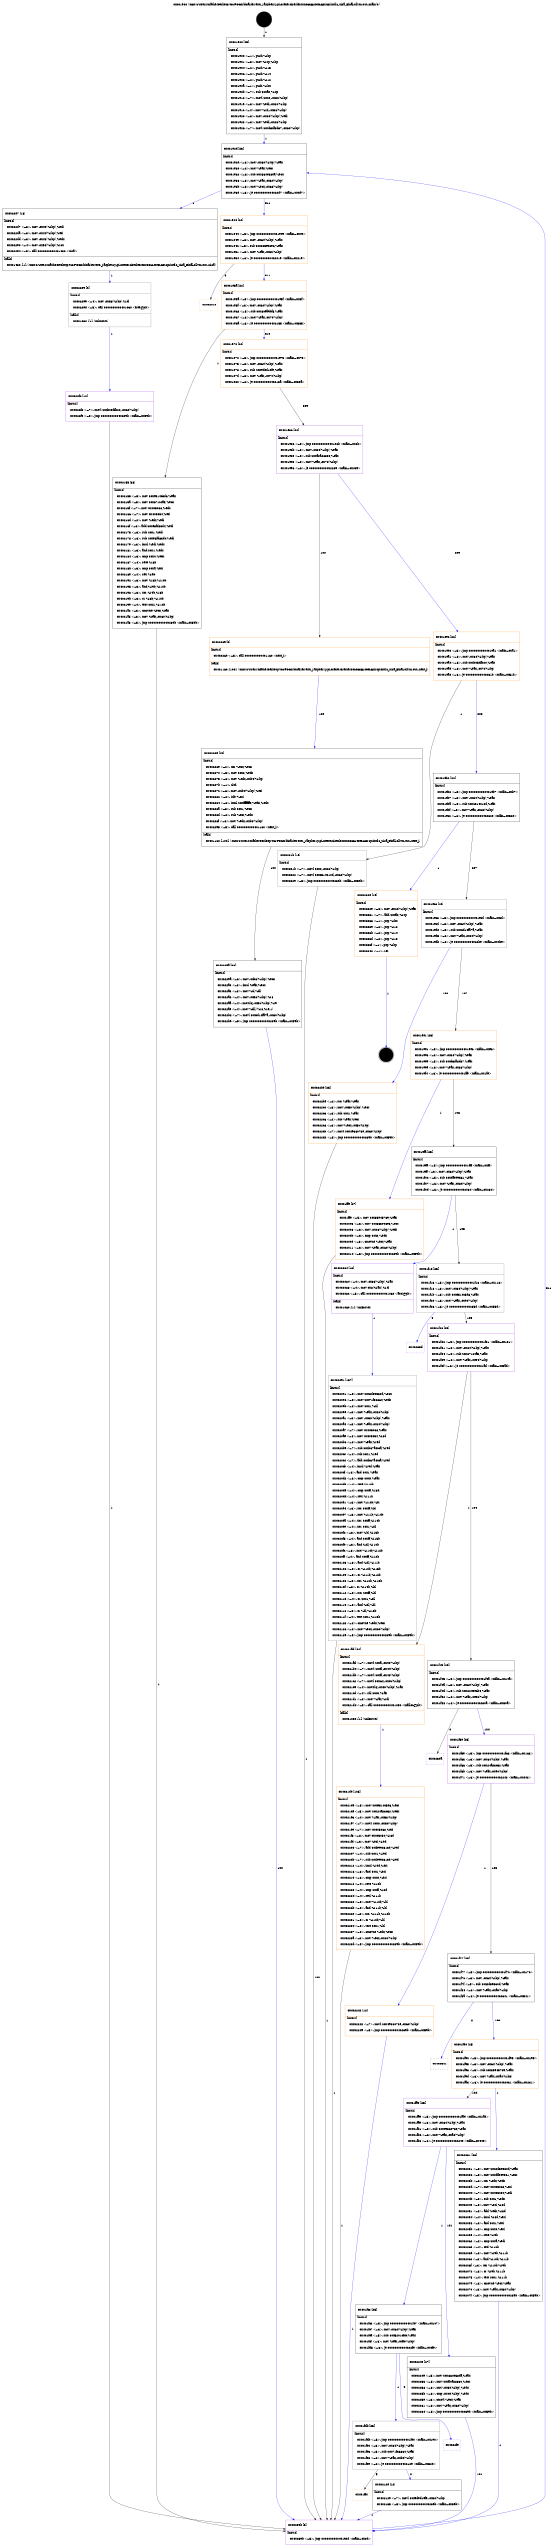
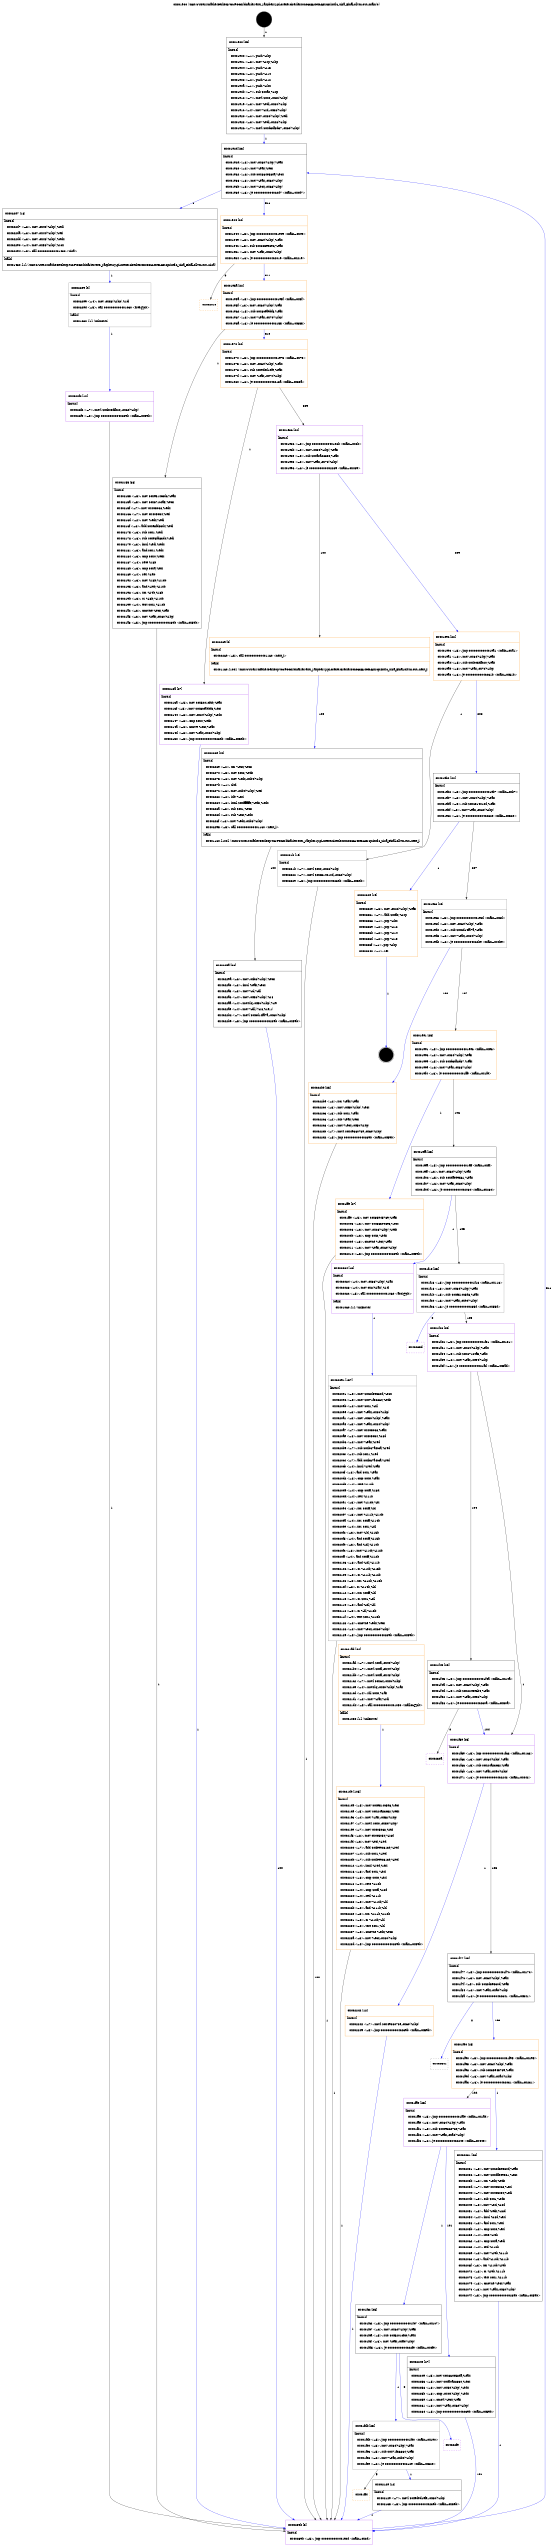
none -> (204, 714)
(446, 1508) -> (508, 1552)
(410, 2475) -> (410, 2475)
